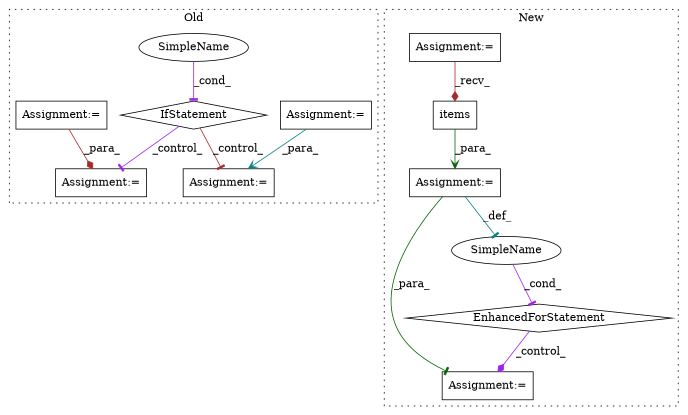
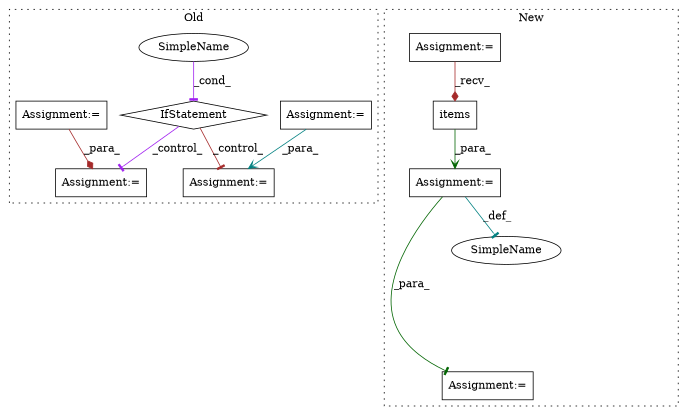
(539, 318) -> none
